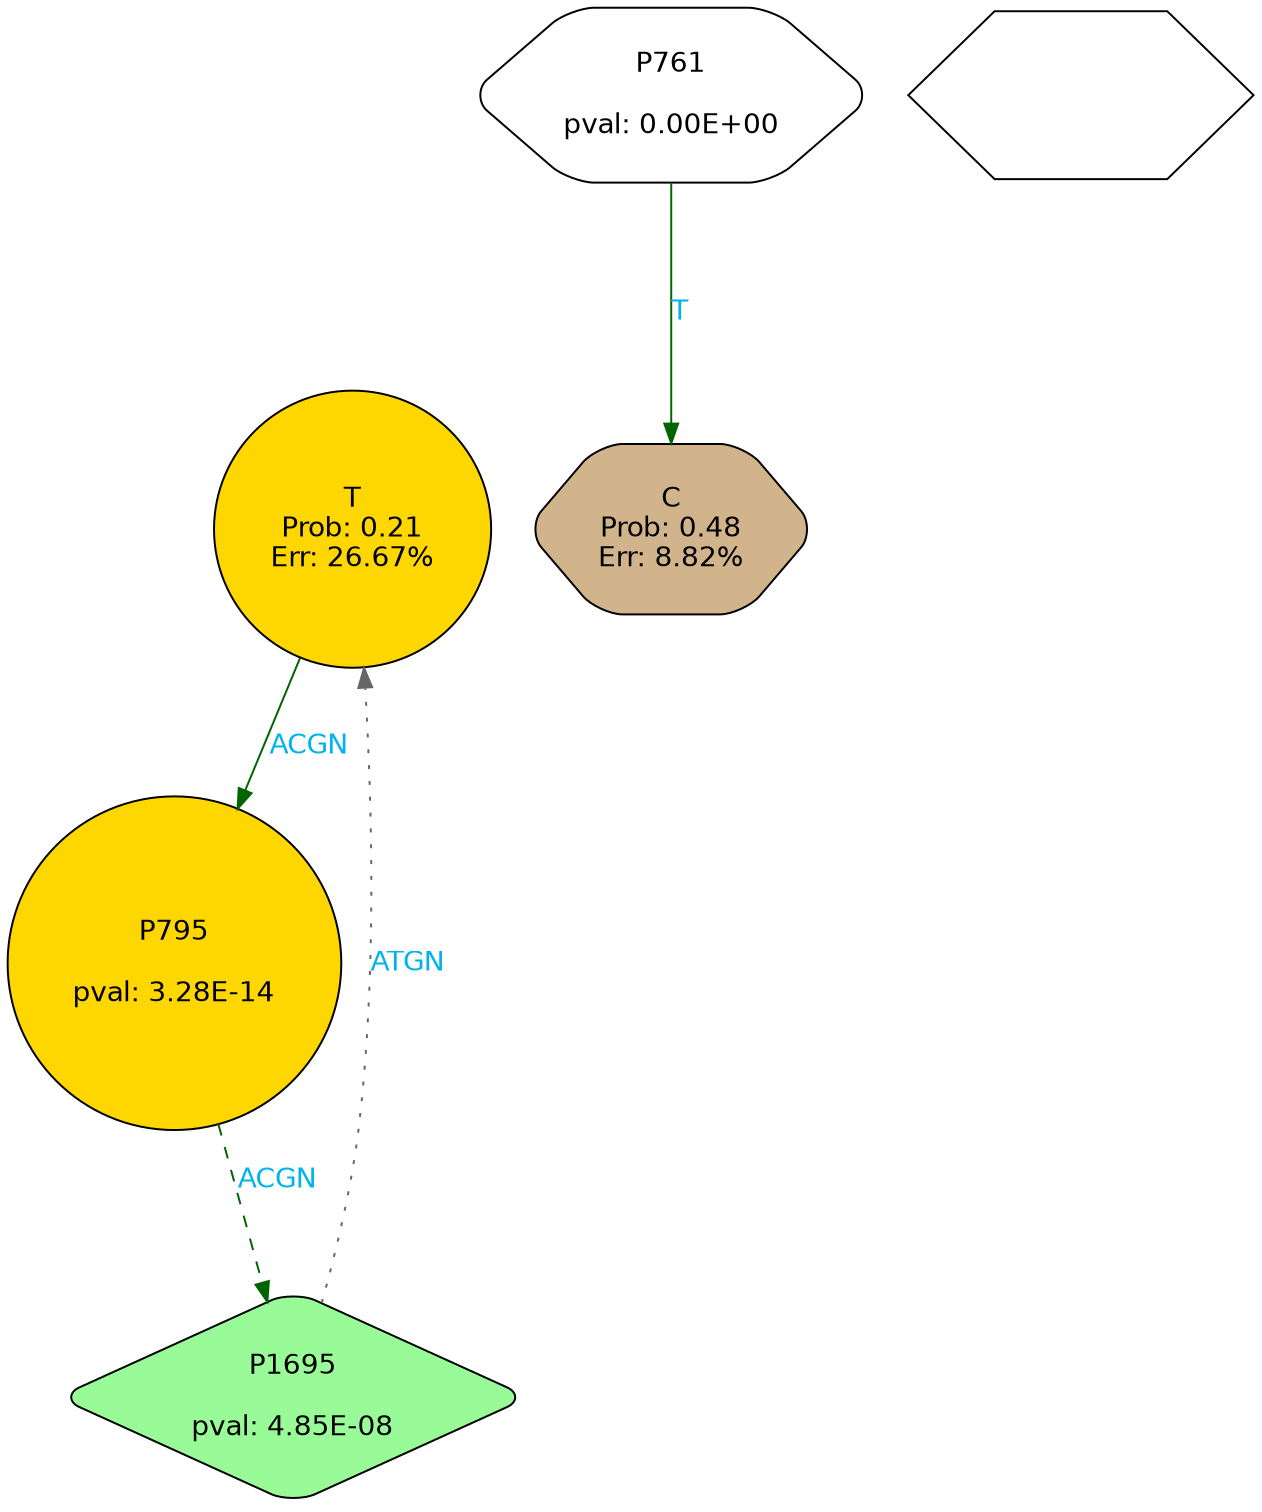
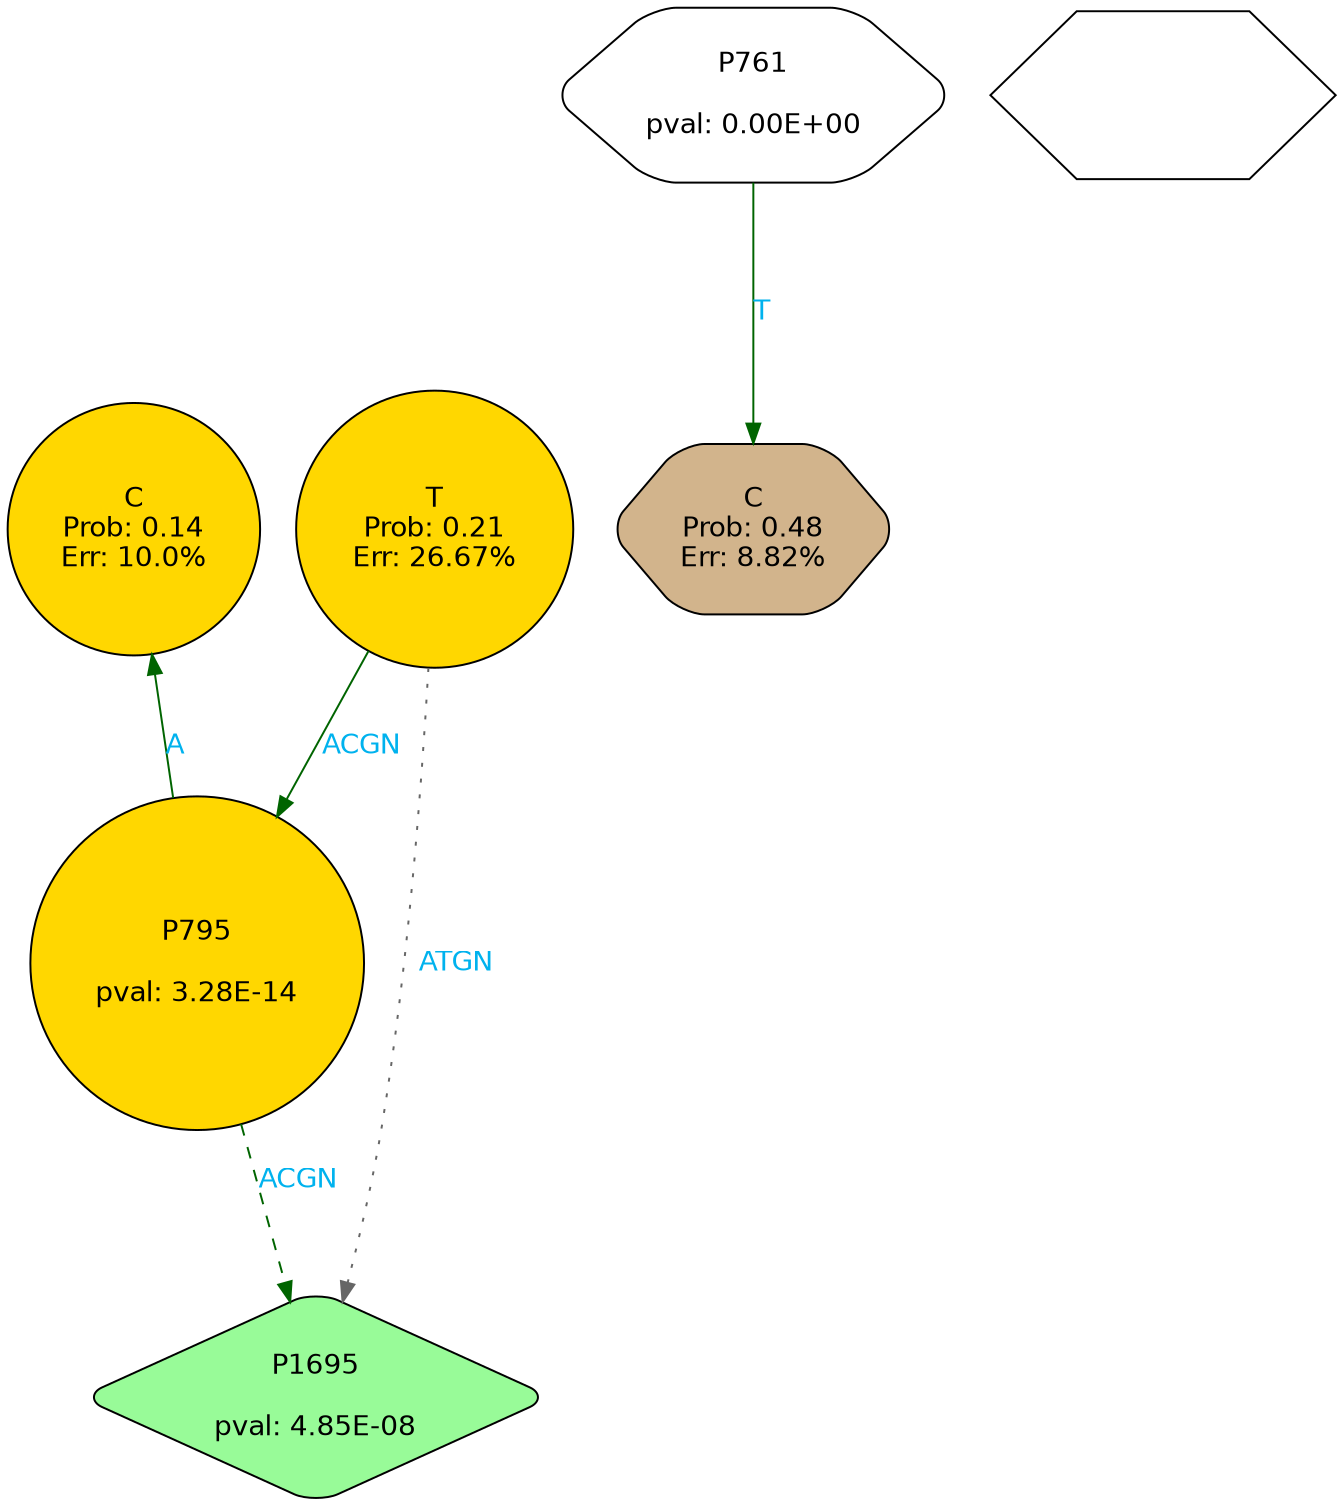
none -> (134, 529)
(369, 998) -> (402, 977)
